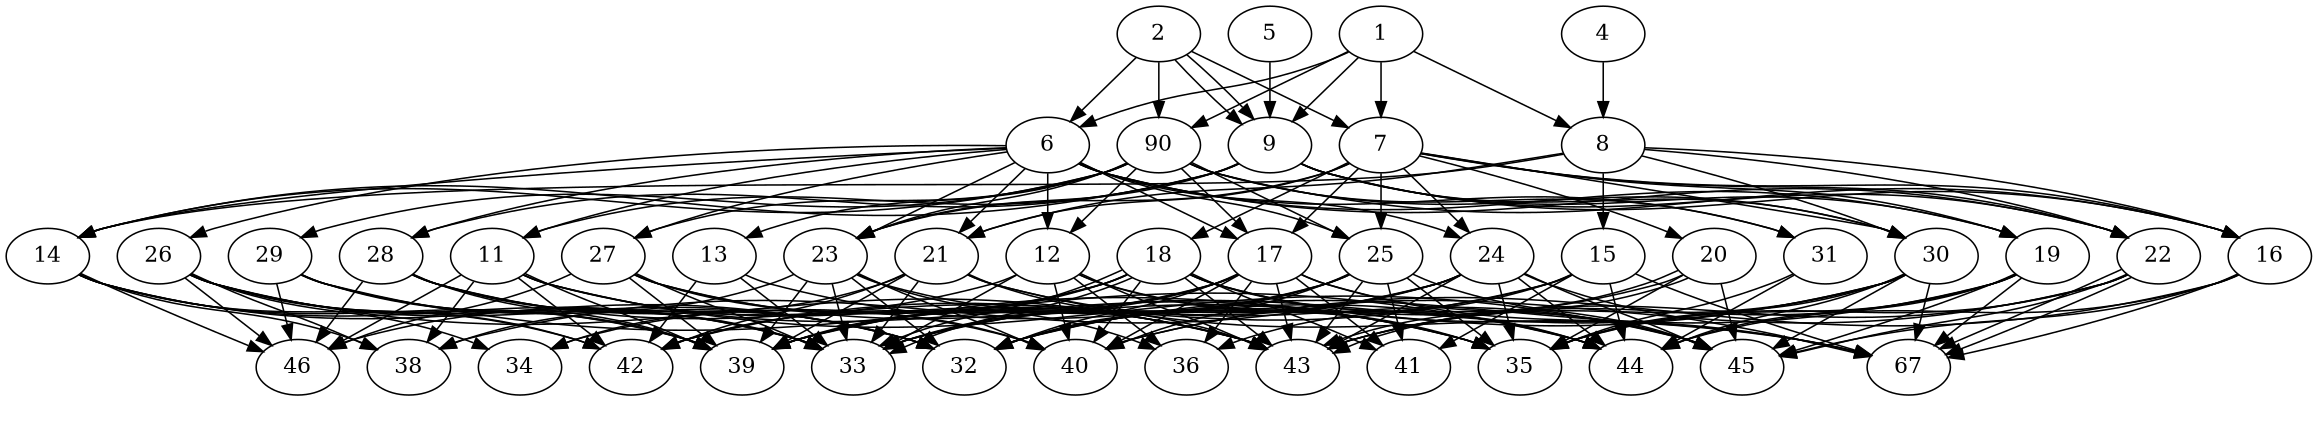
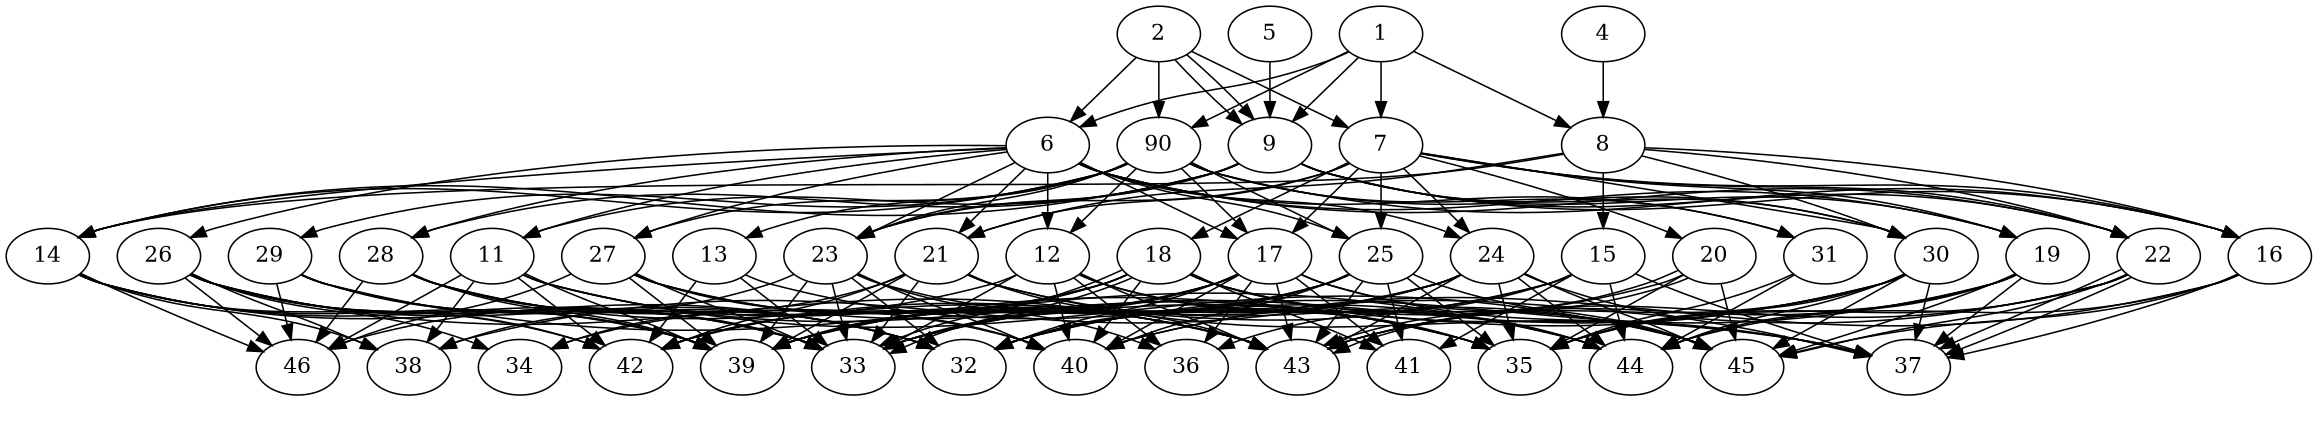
(1222, 307) -> none
(1909, 367) -> (1909, 367)
